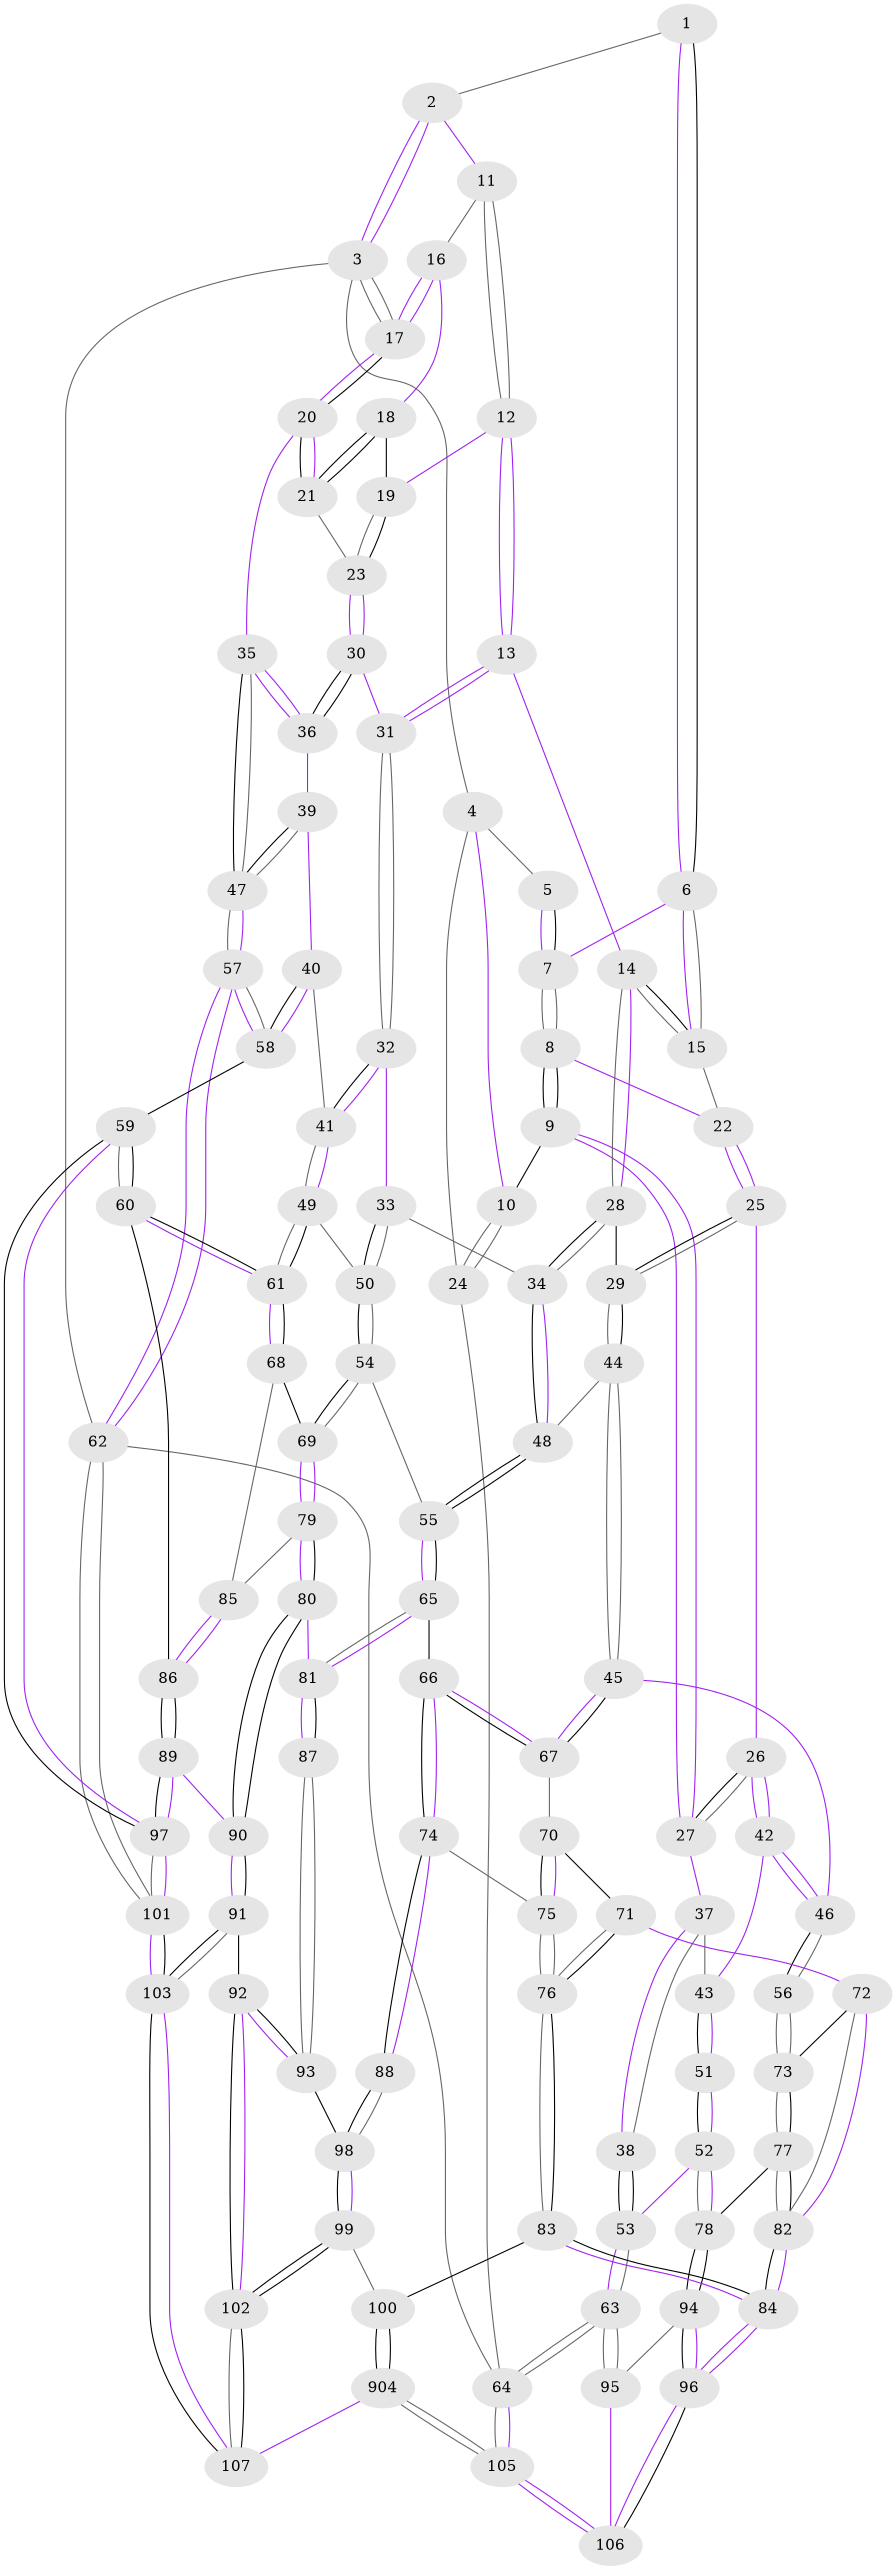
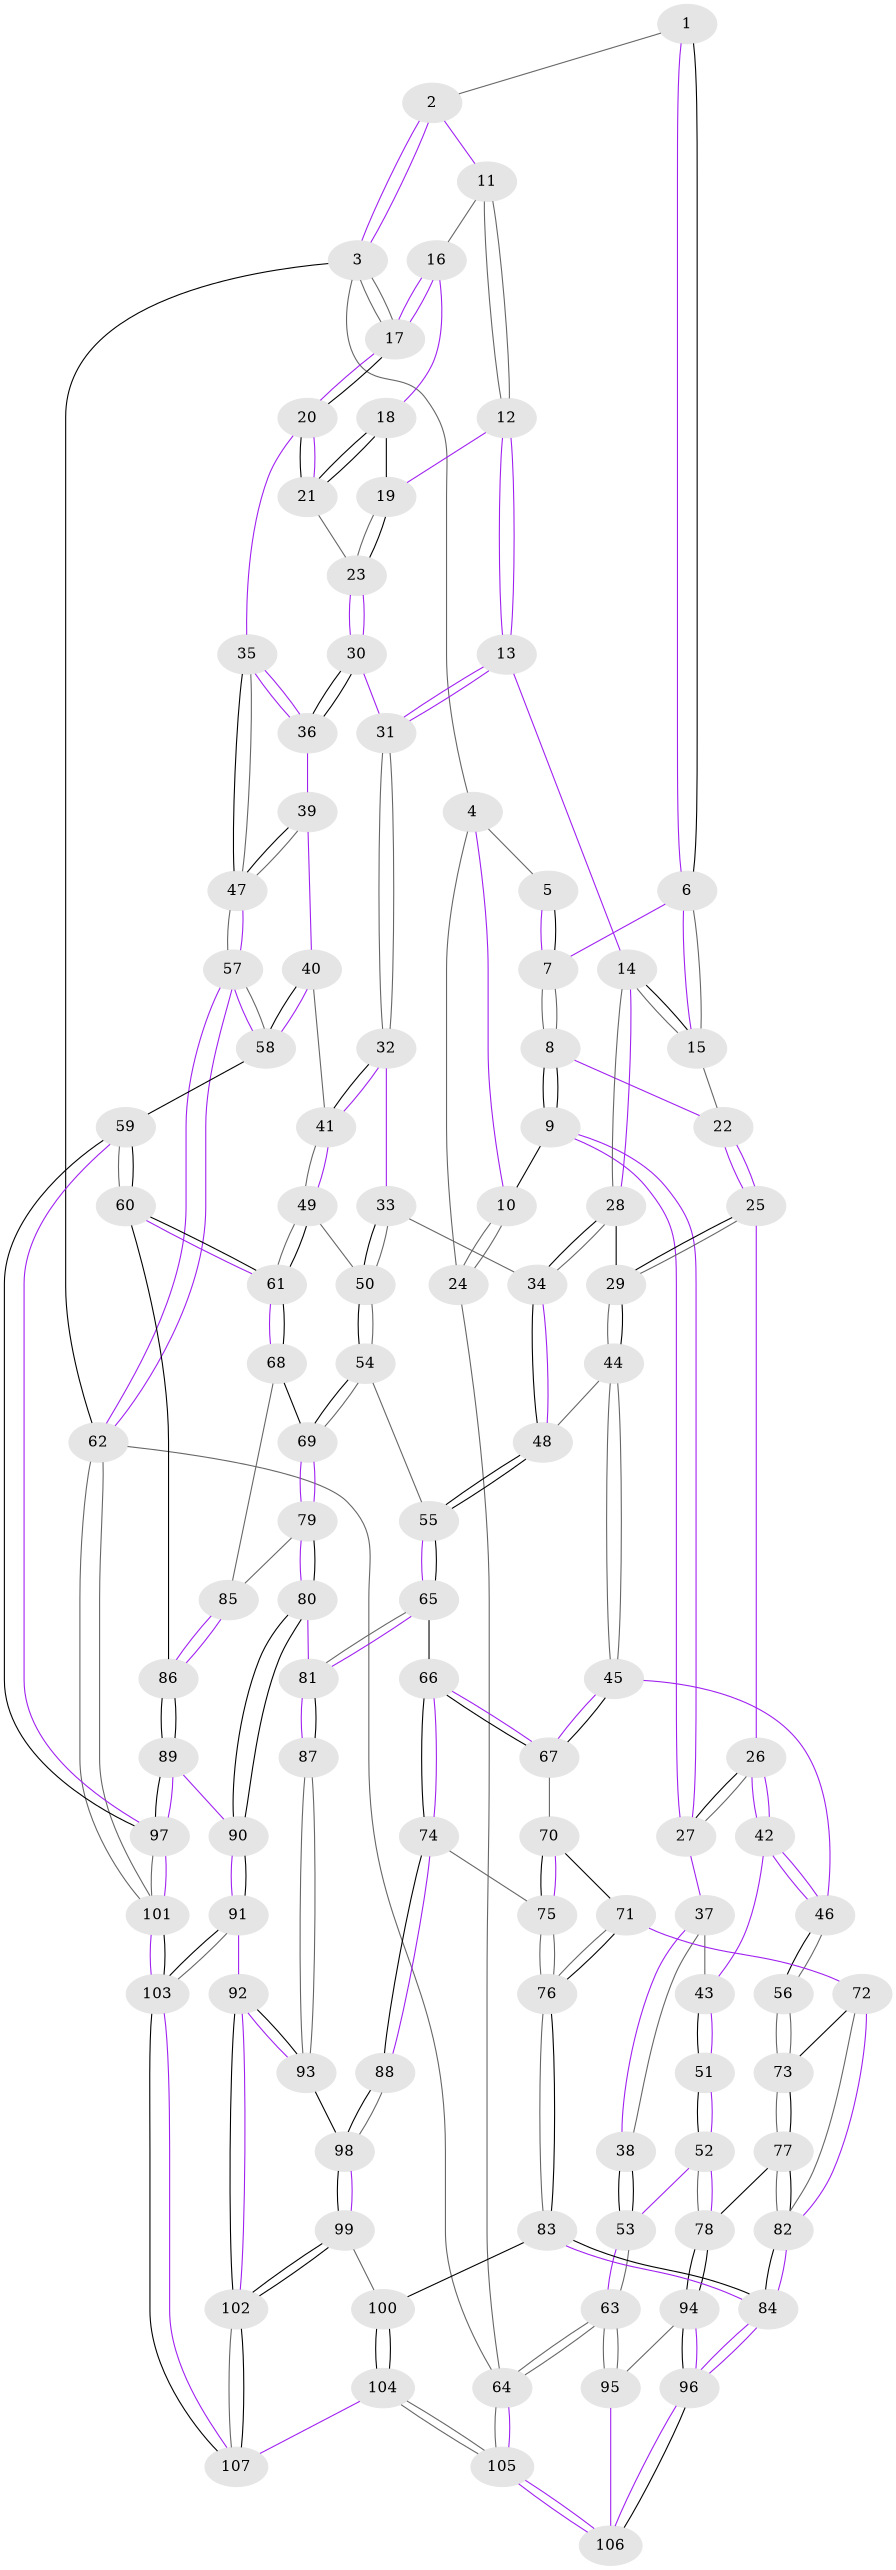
(66, 756) -> (66, 756)
(239, 1955) -> (239, 1955)
(383, 2388) -> (383, 2388)
